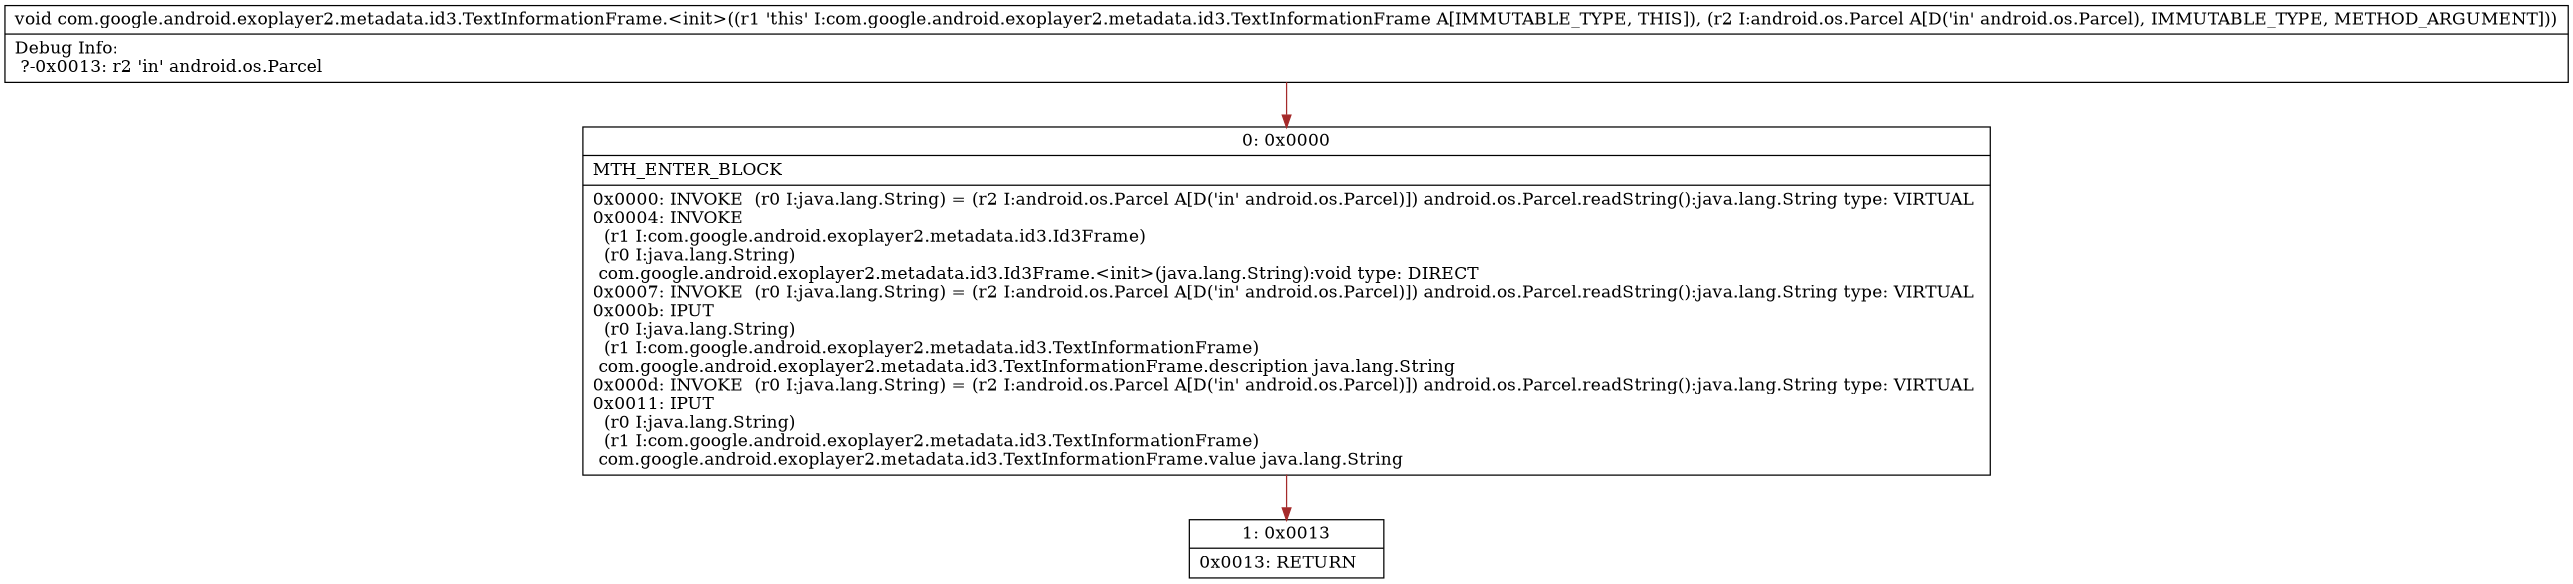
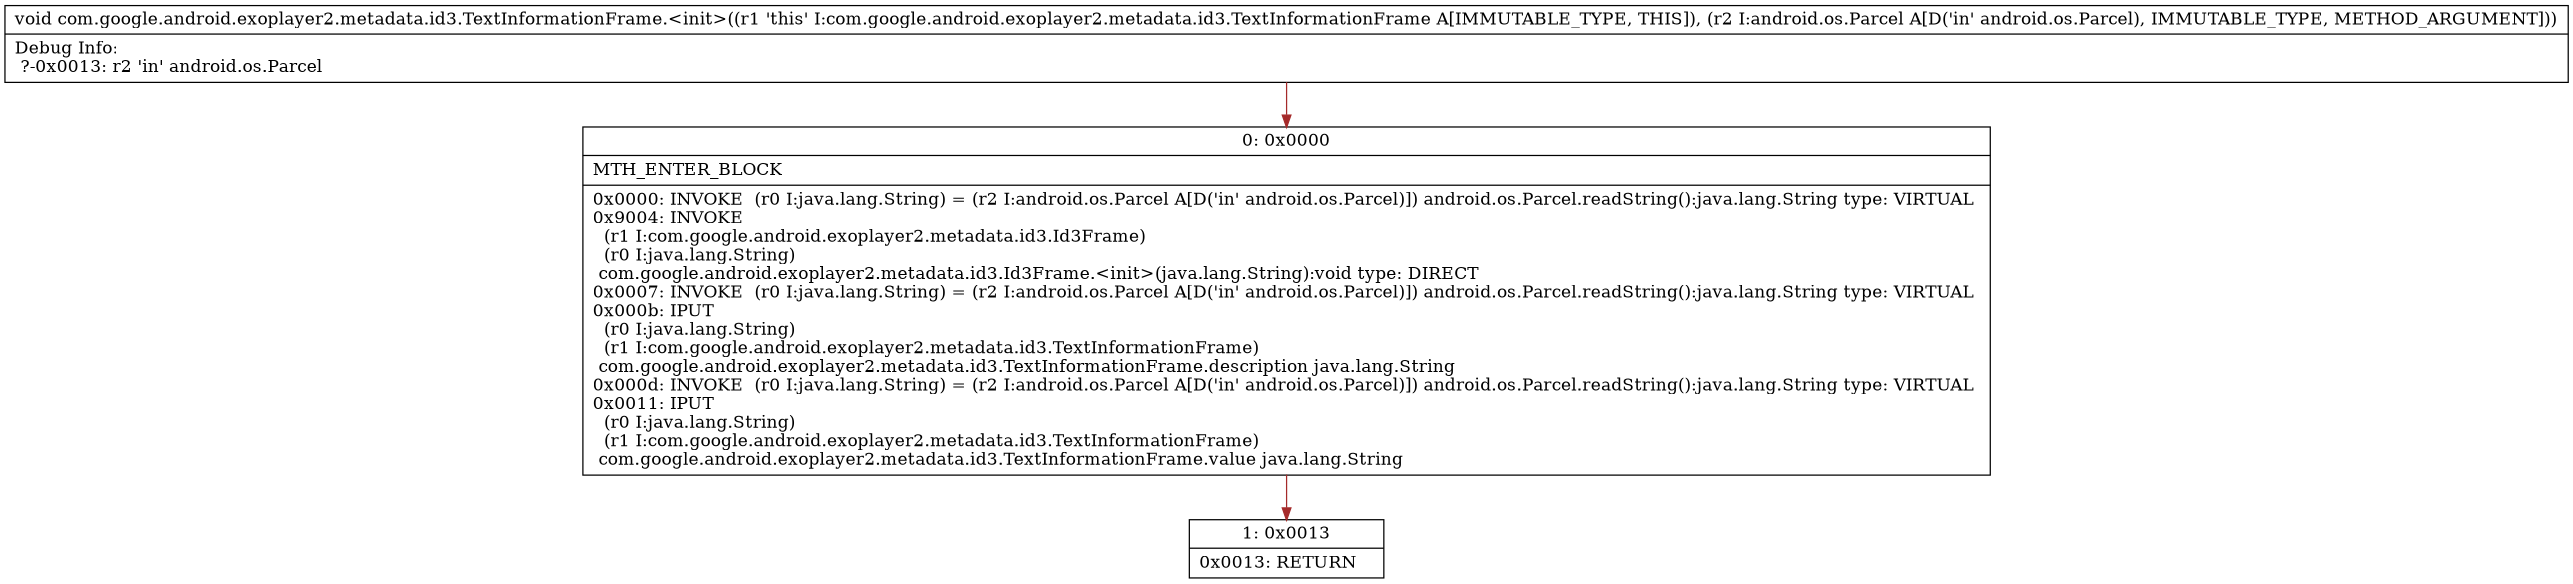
(674, 218) -> (674, 218)
